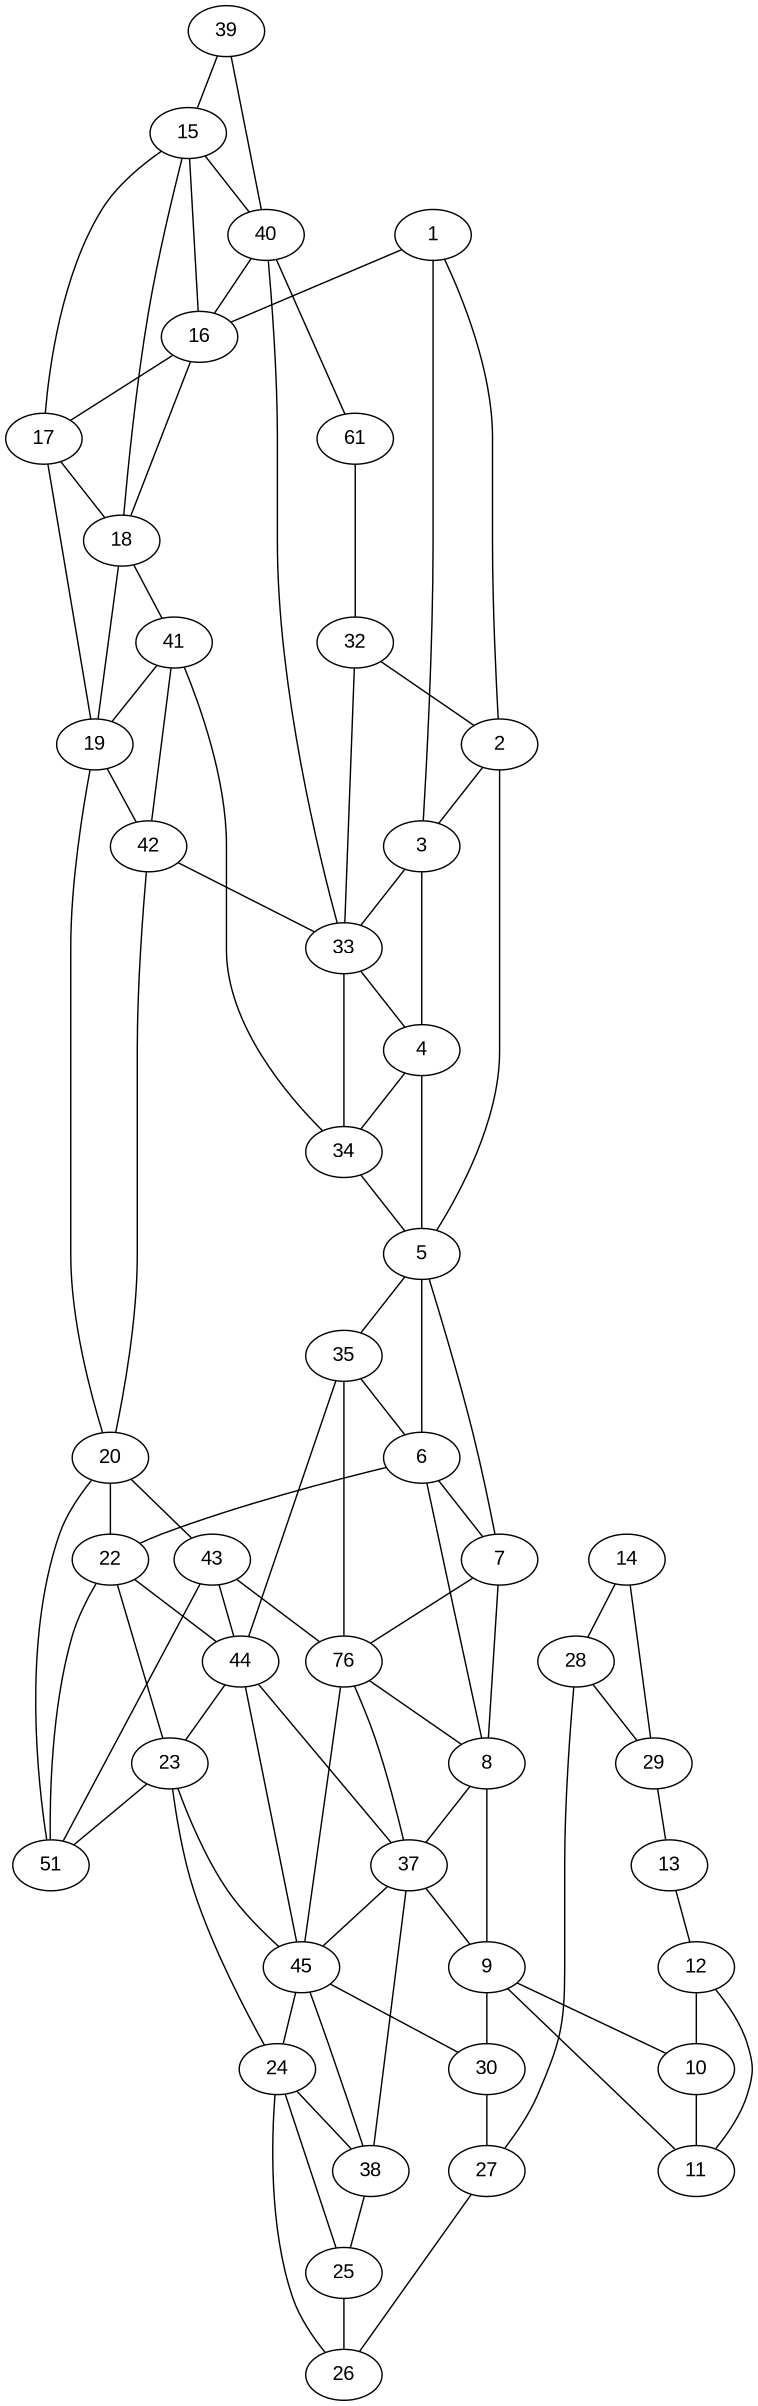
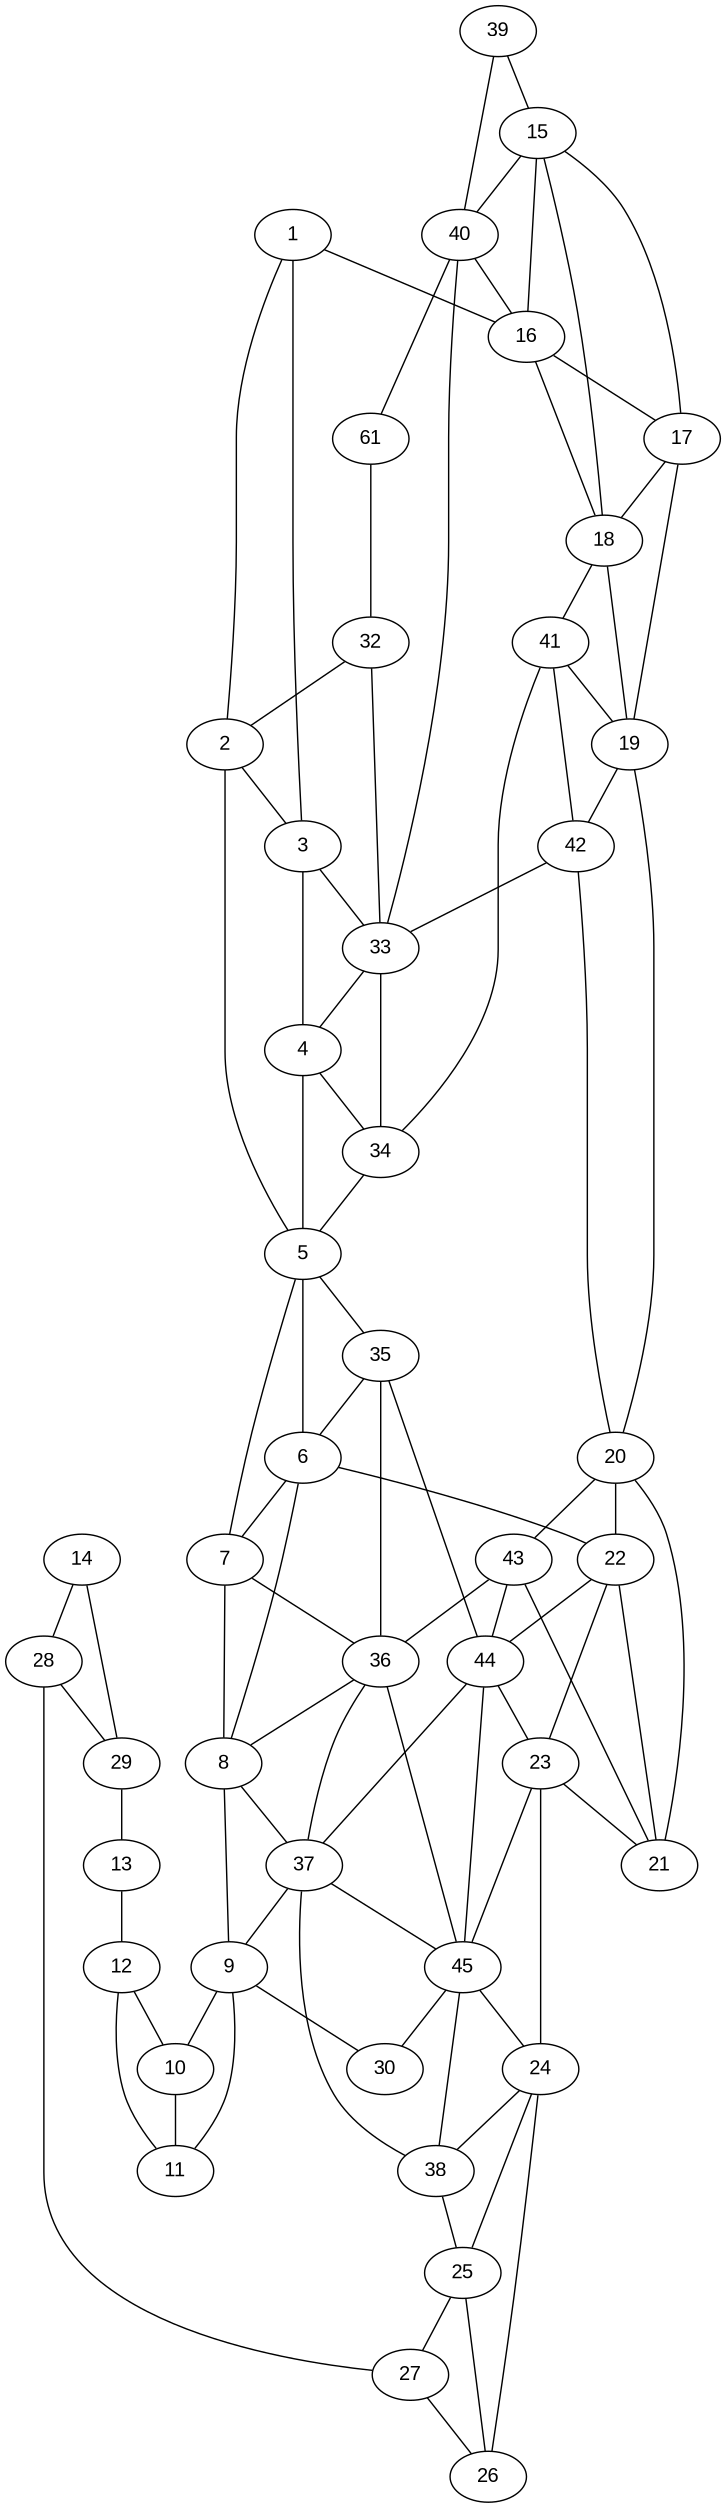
(344, 1662) -> (381, 1662)
(51, 1865) -> (660, 1865)
(487, 2120) -> (437, 2324)
